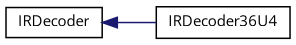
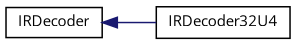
(223, 23) -> (223, 23)
